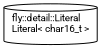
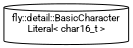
(51, 24) -> (66, 24)
